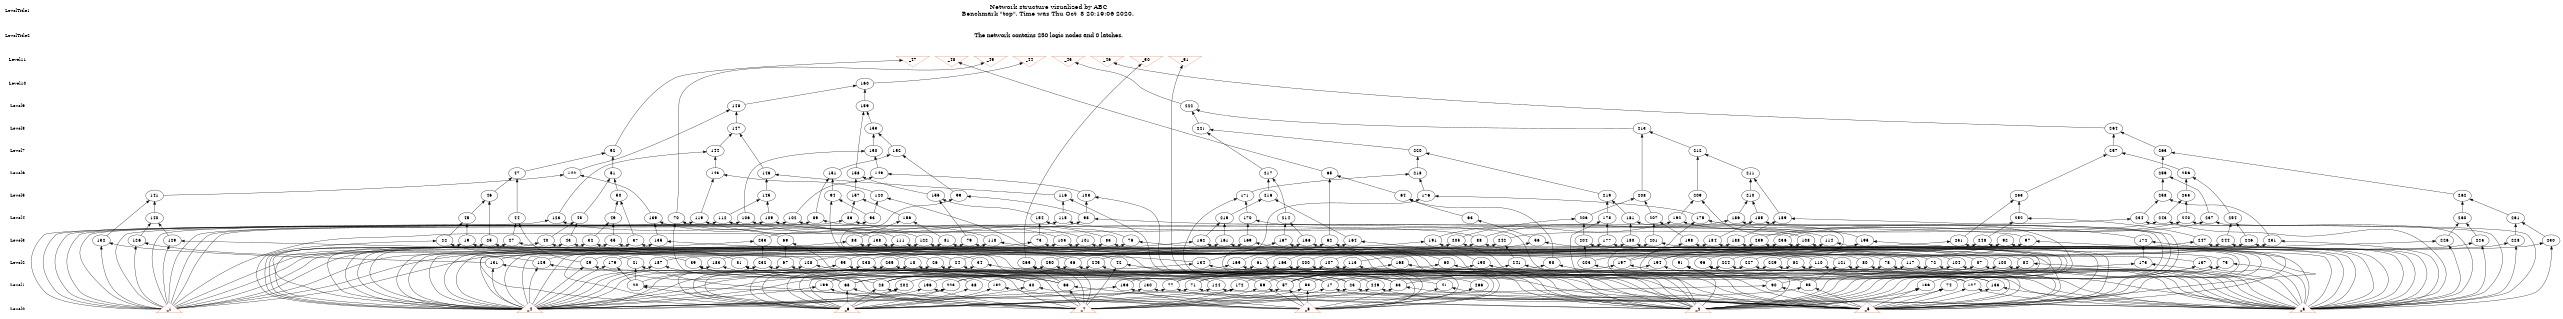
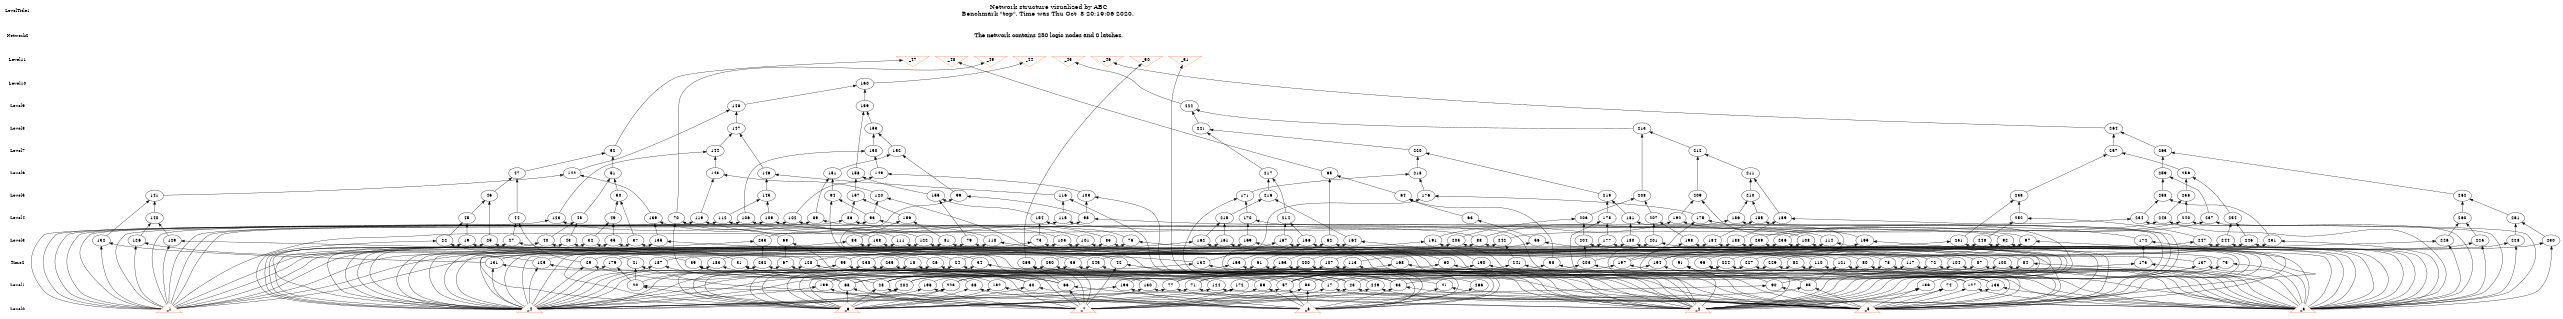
(18, 36) -> (18, 36)
none -> (1441, 227)
(18, 263) -> (18, 263)
none -> (1243, 271)
none -> (1141, 302)
